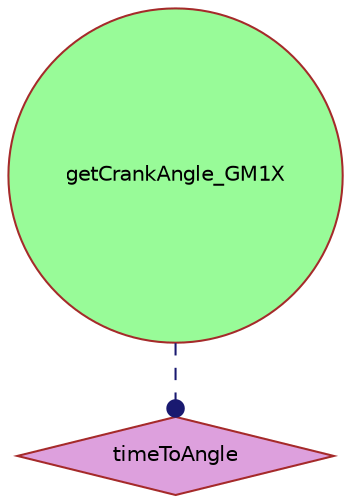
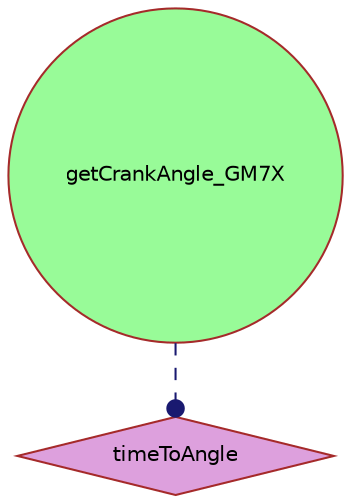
(176, 176) -> (176, 176)
